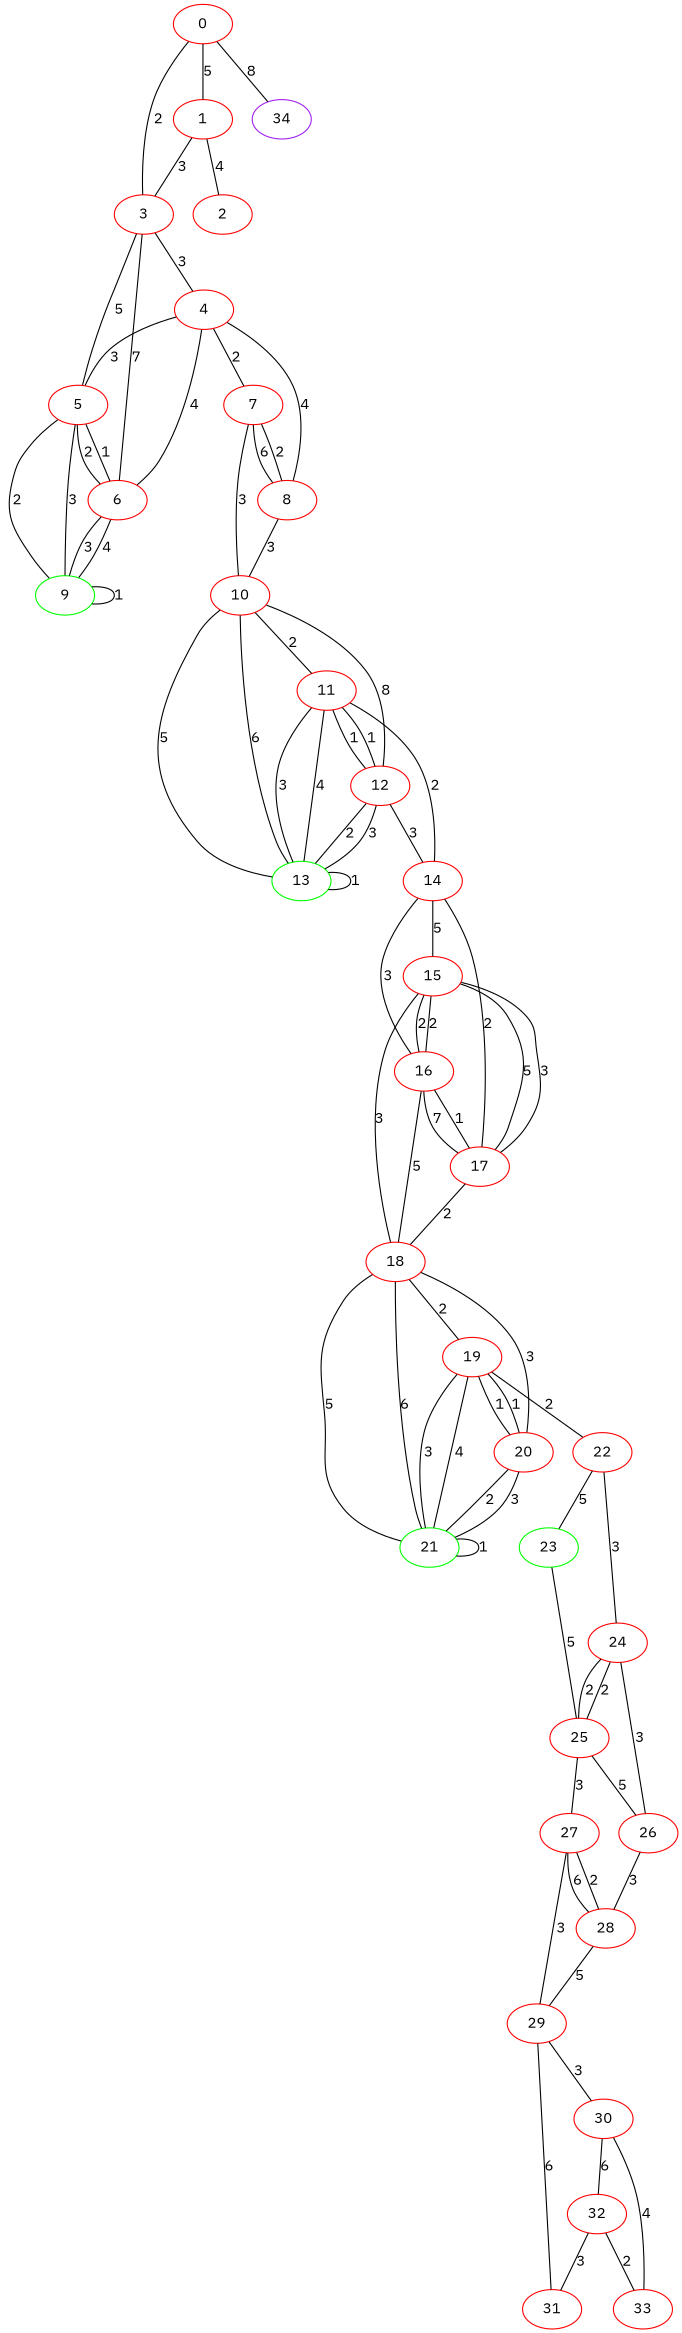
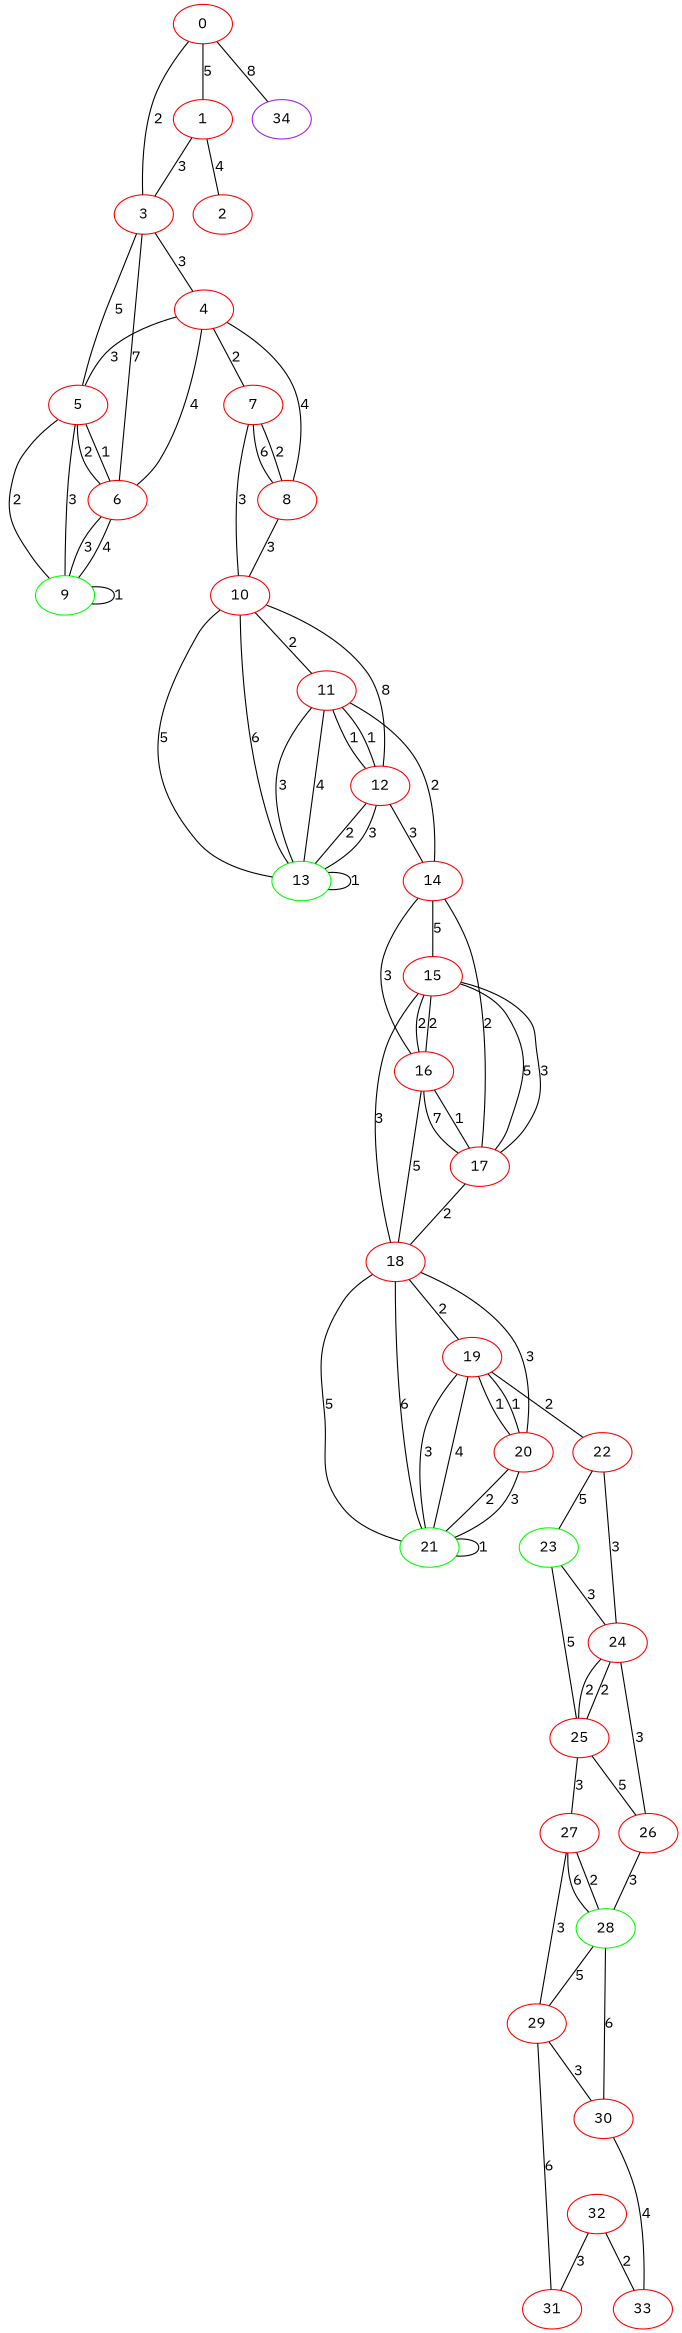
none -> (583, 1595)
(606, 1928) -> (606, 1928)
(600, 2166) -> (605, 2024)
